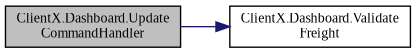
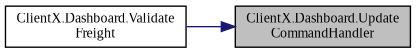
(198, 27) -> (204, 27)
